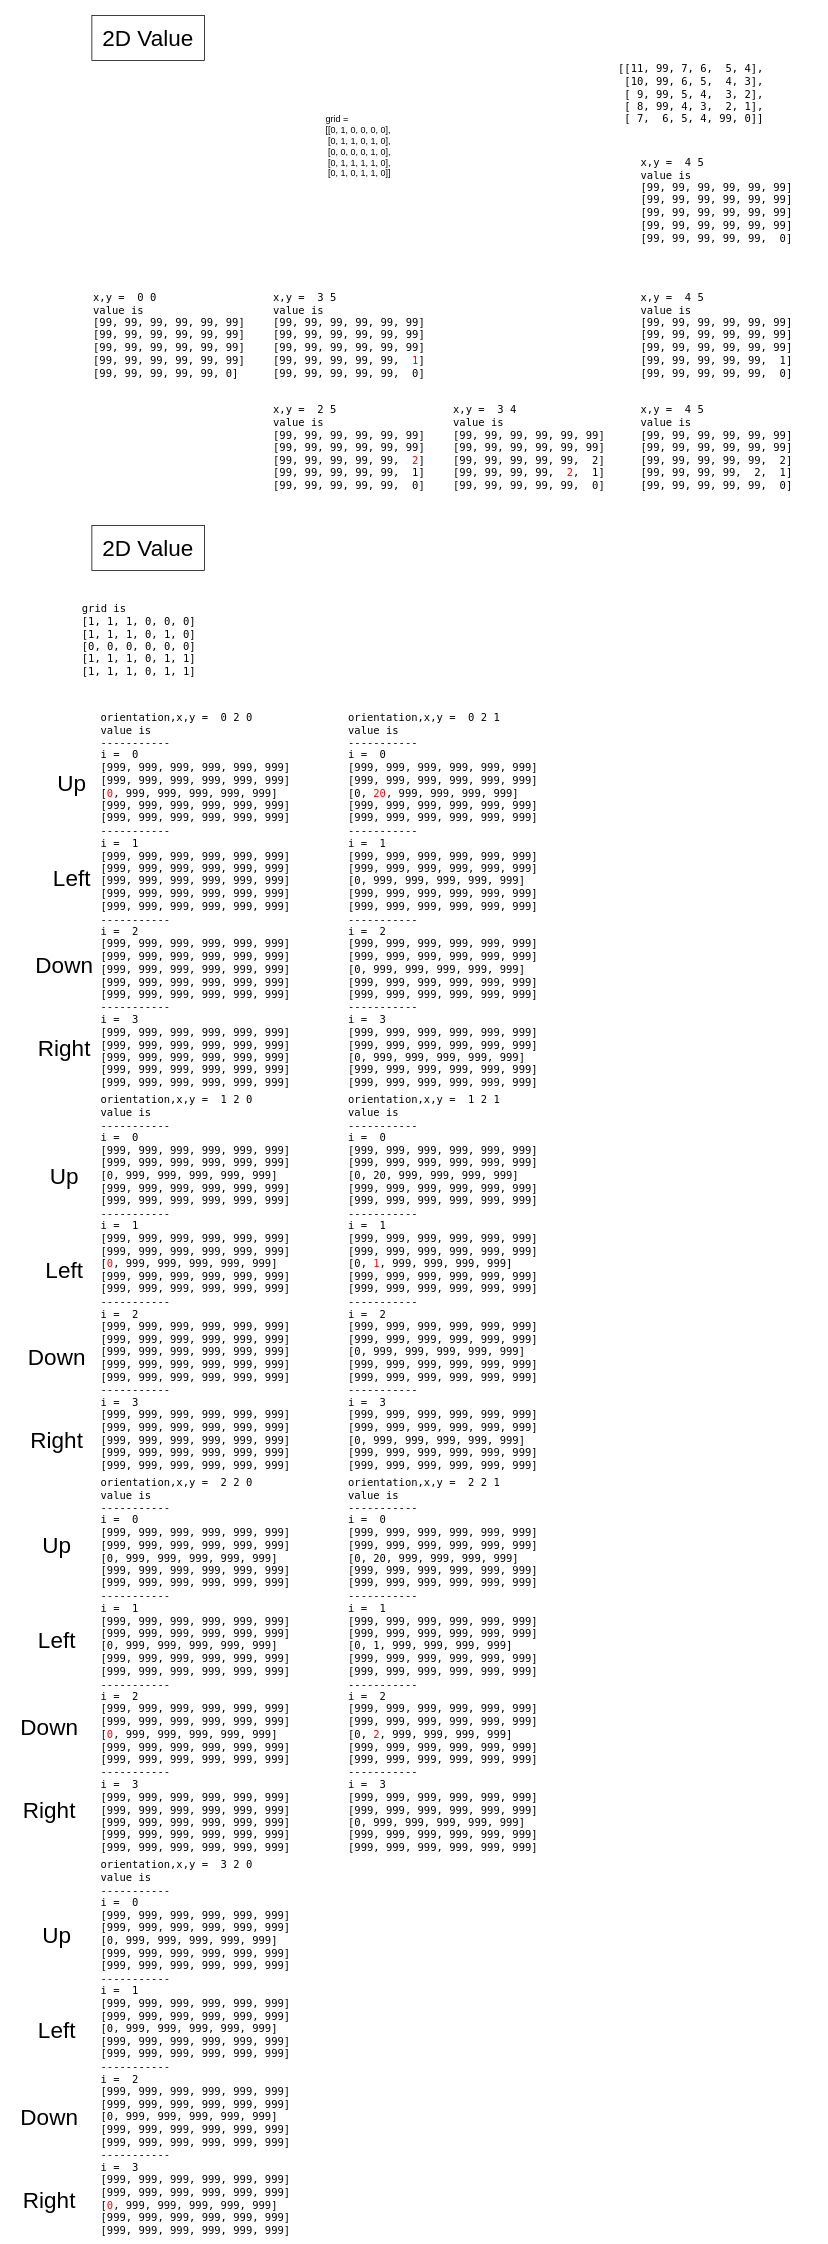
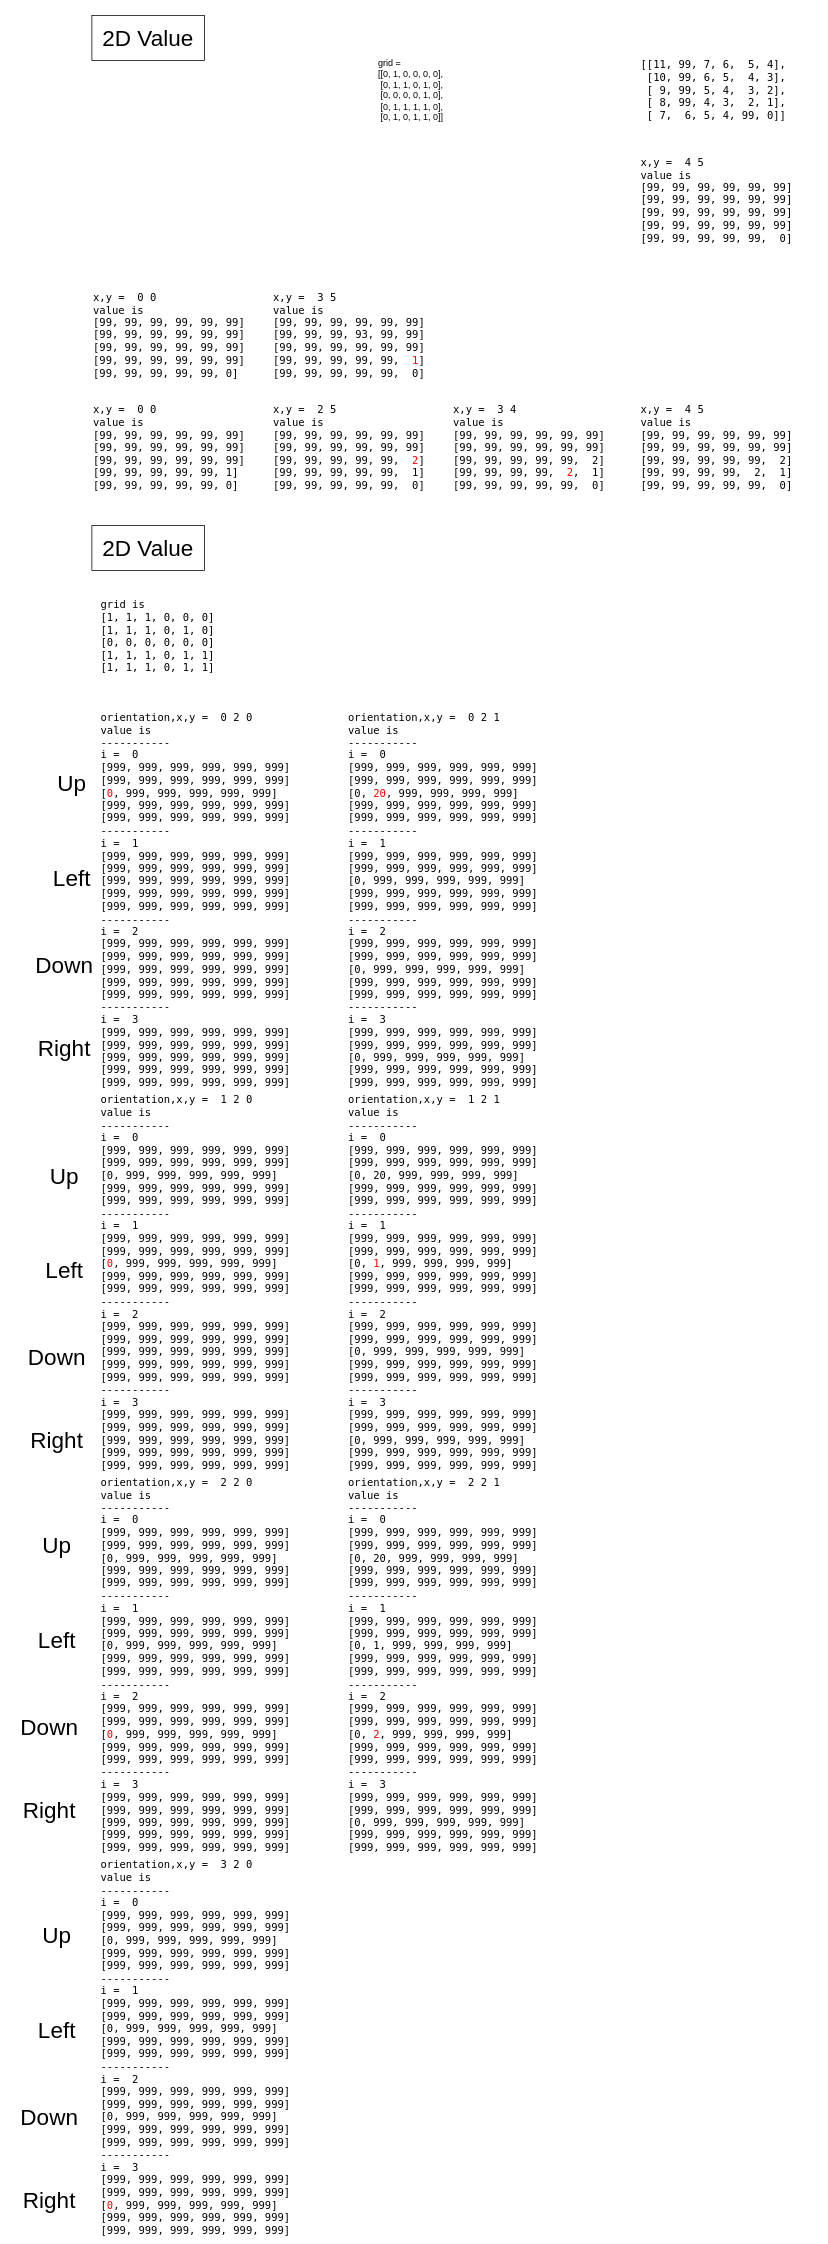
(696, 90) -> (718, 87)
(362, 150) -> (414, 94)
(322, 328) -> (322, 328)
(726, 330) -> none
none -> (178, 443)
(148, 642) -> (167, 638)
